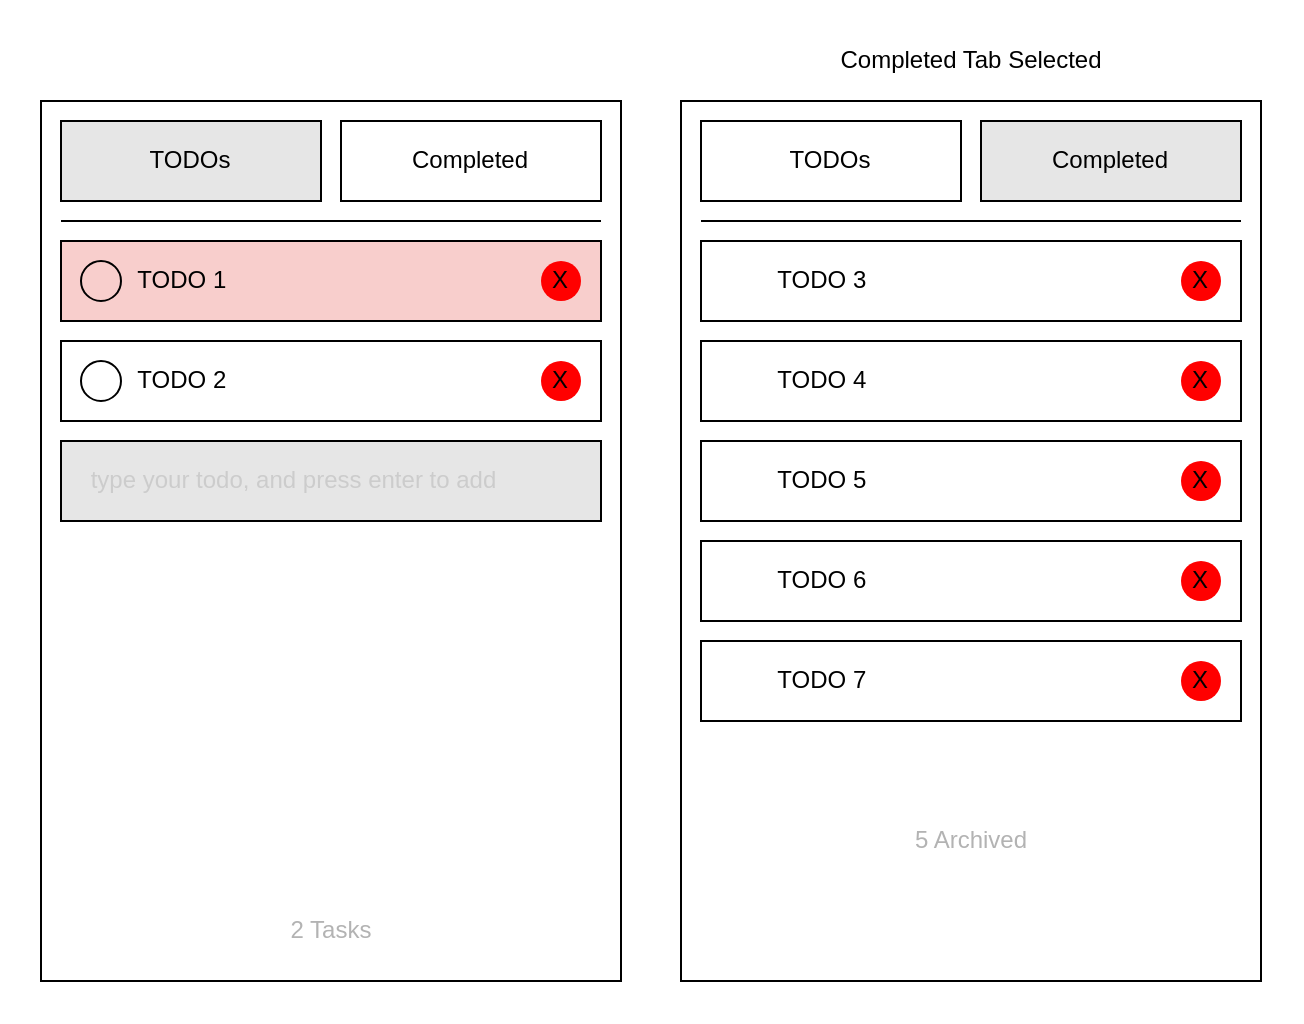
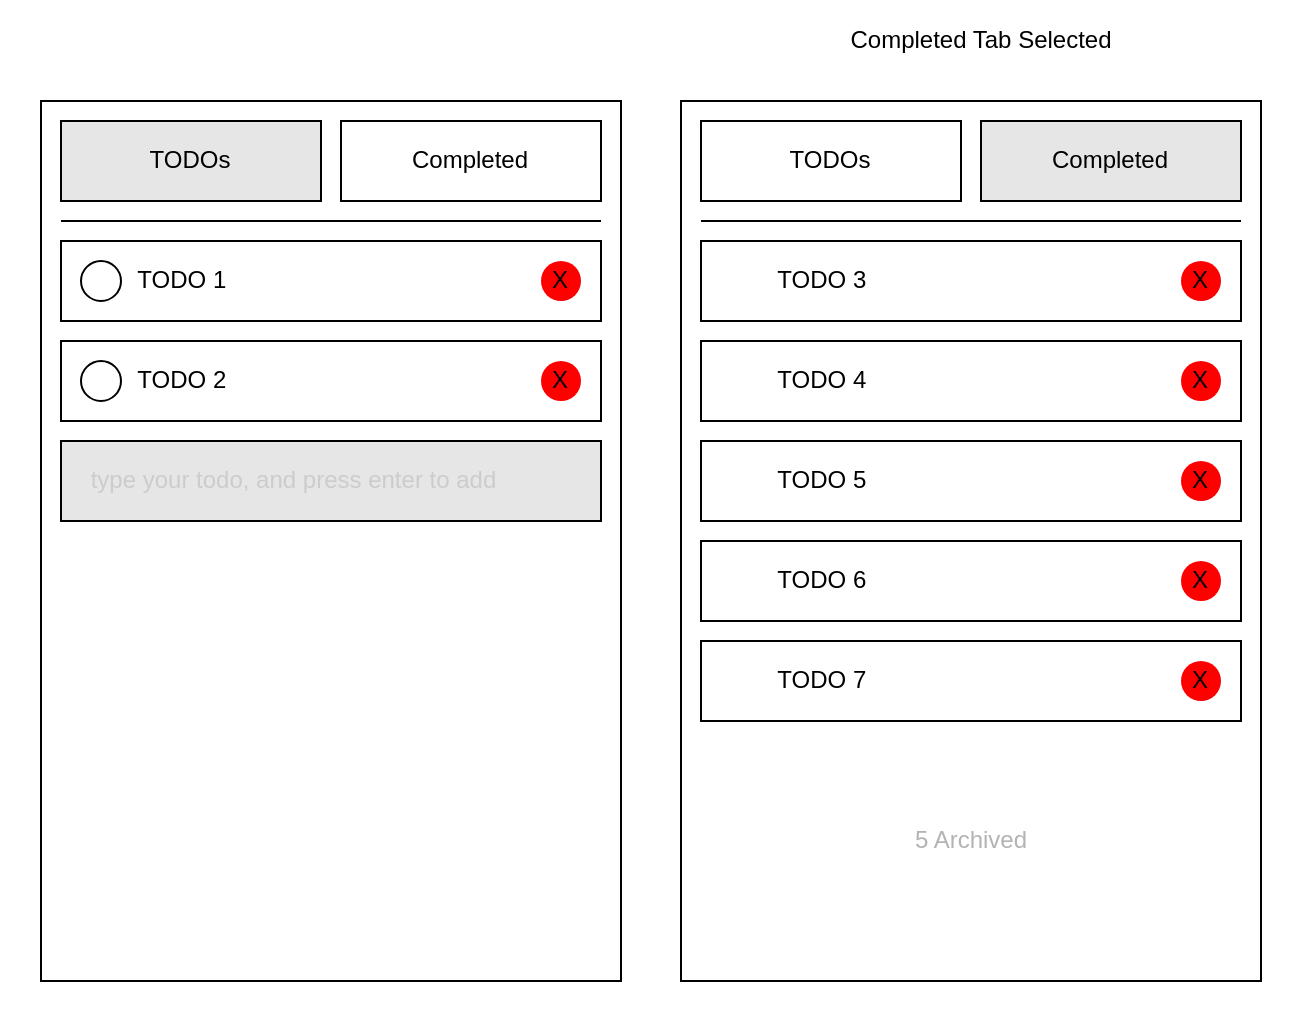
(971, 61) -> (981, 41)
(331, 281) -> (331, 281)
(331, 931) -> none
